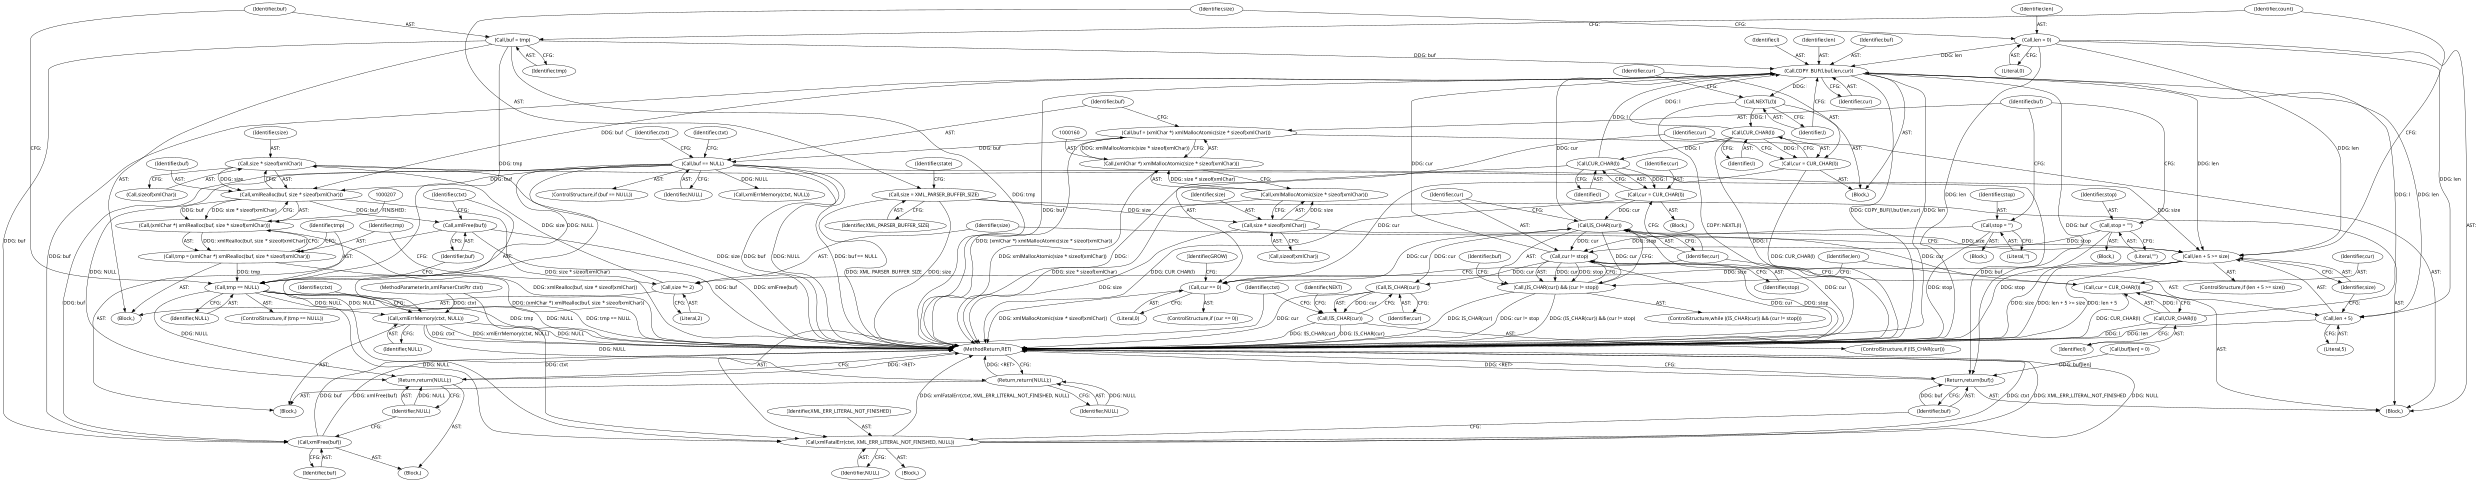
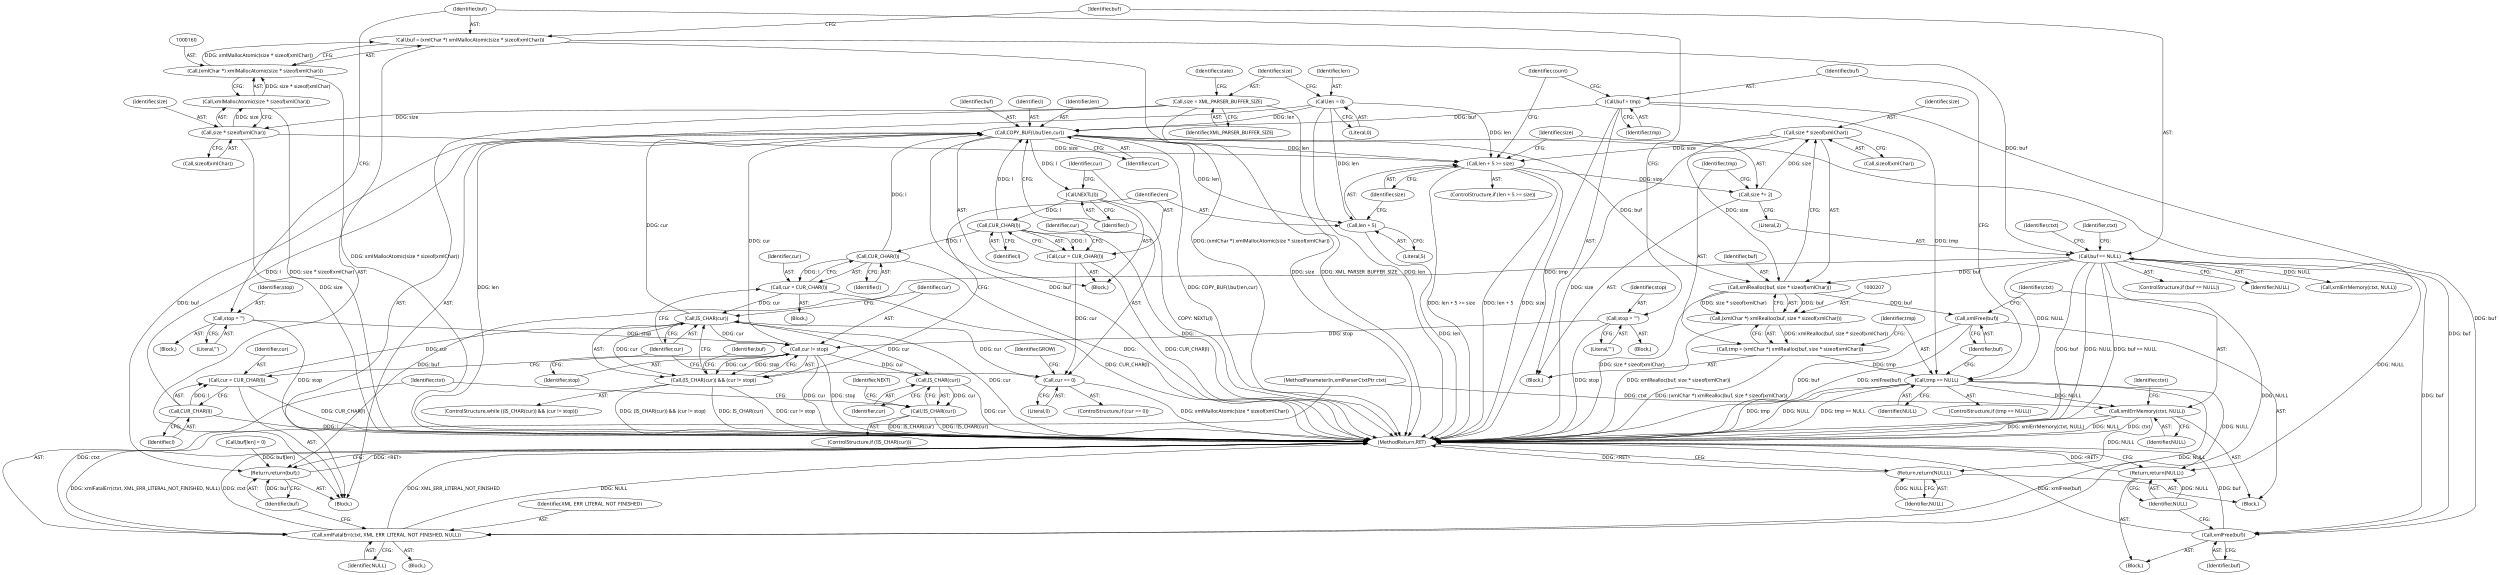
(395, 210) -> (1846, 303)
(688, 304) -> (1926, 245)
